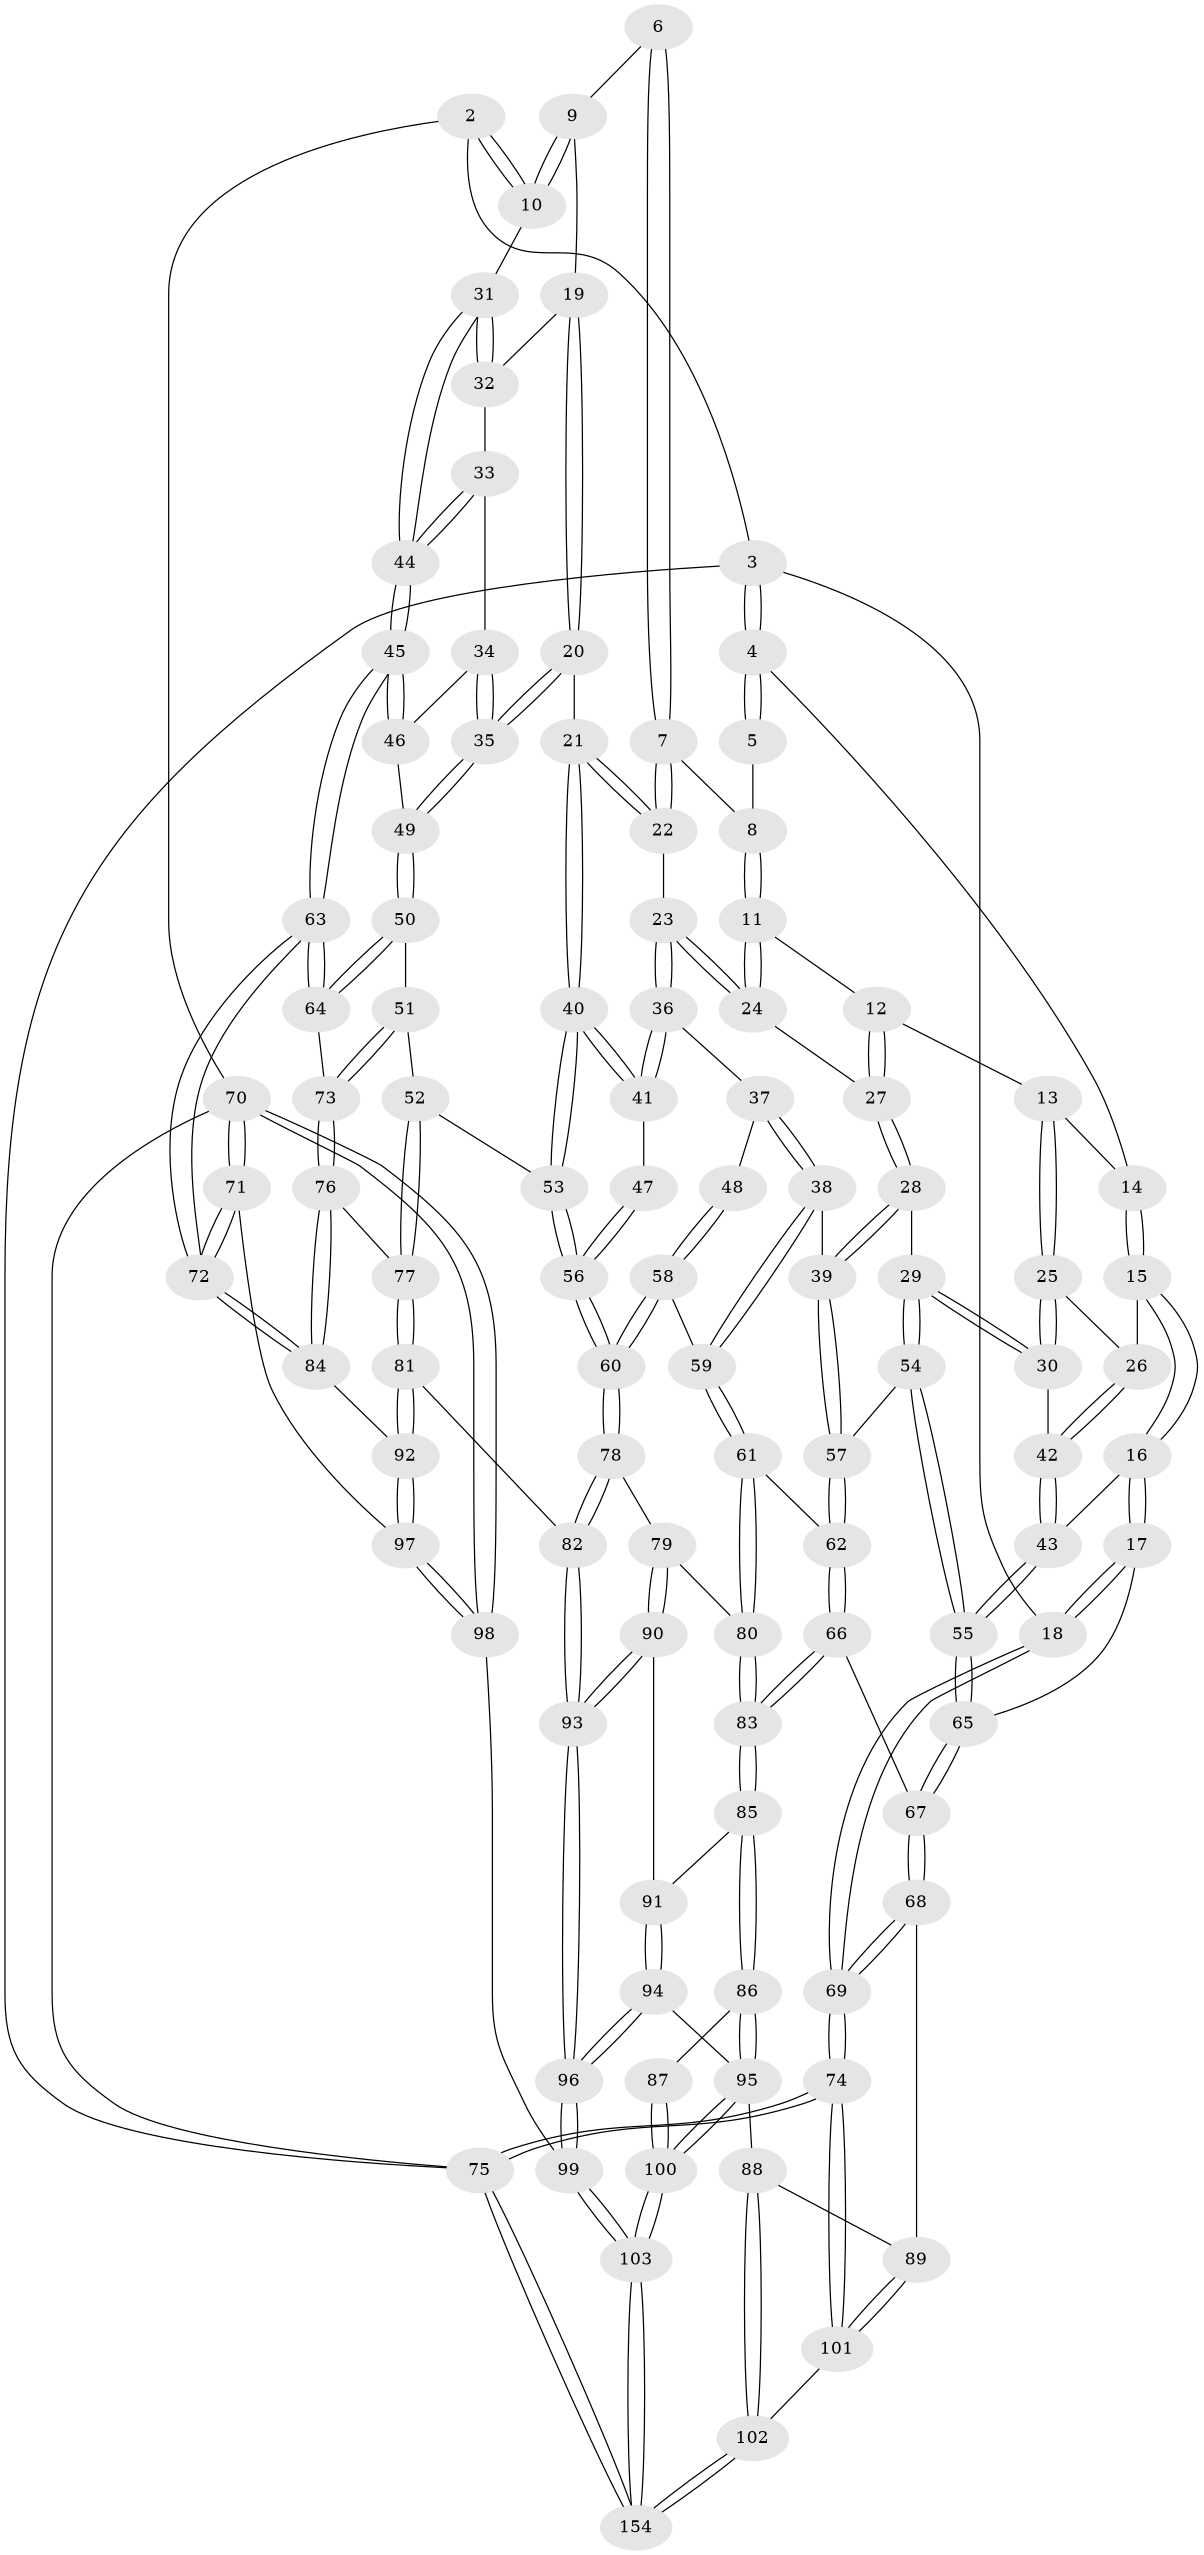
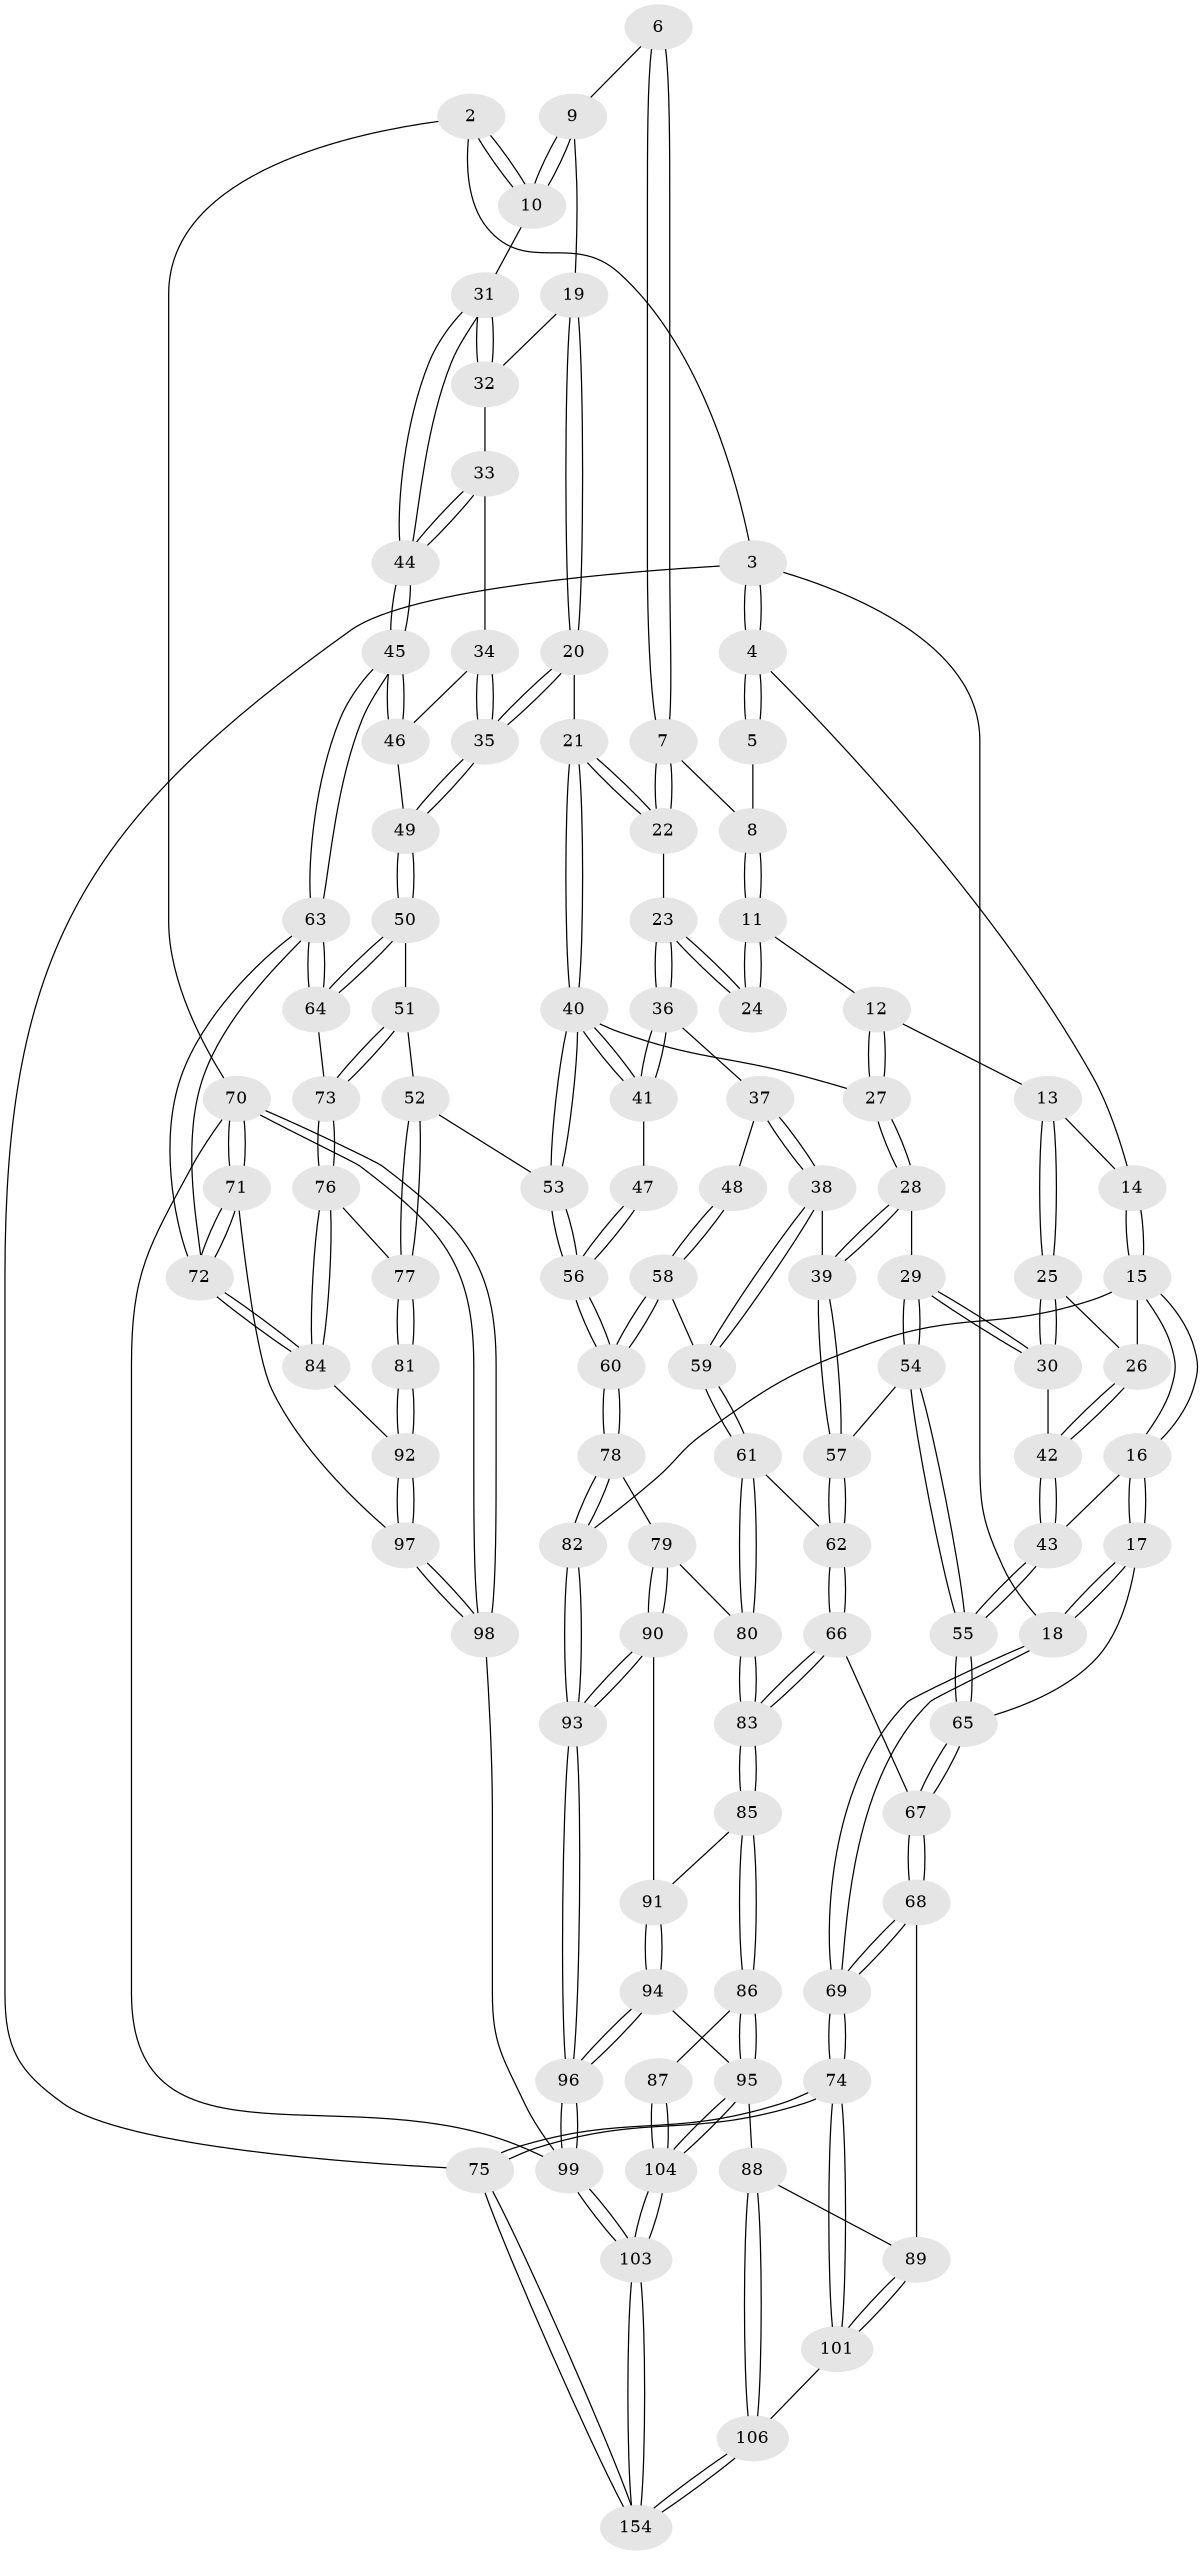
(815, 1054) -> (735, 1061)
(486, 1453) -> (830, 1359)
(52, 1752) -> (131, 1790)
(661, 2170) -> (661, 2170)
(753, 2438) -> (753, 2438)
